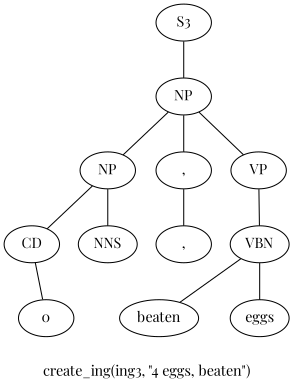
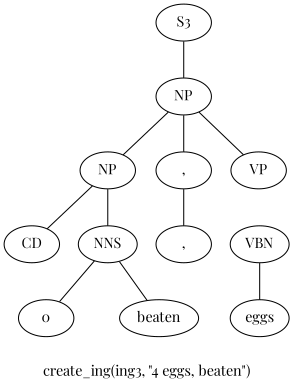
(259, 207) -> none
(39, 281) -> (77, 281)
(210, 281) -> (133, 281)
